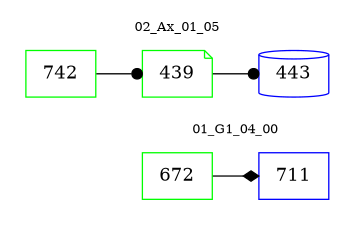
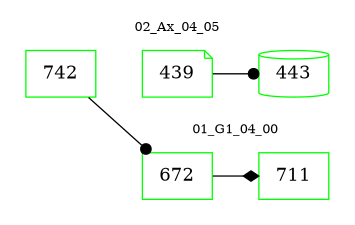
(177, 28) -> (177, 28)
(114, 74) -> (115, 121)
(294, 74) -> (294, 74)
(294, 176) -> (294, 176)
